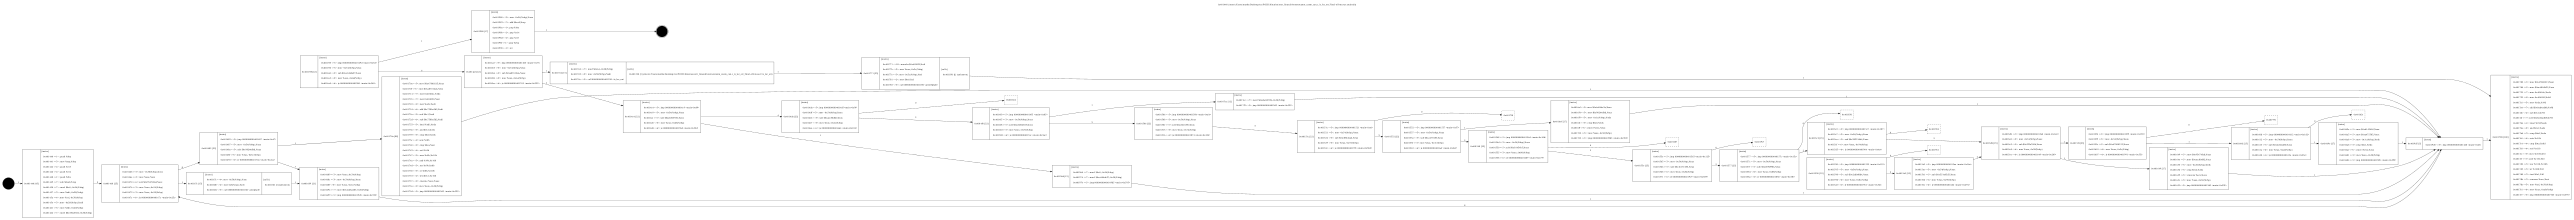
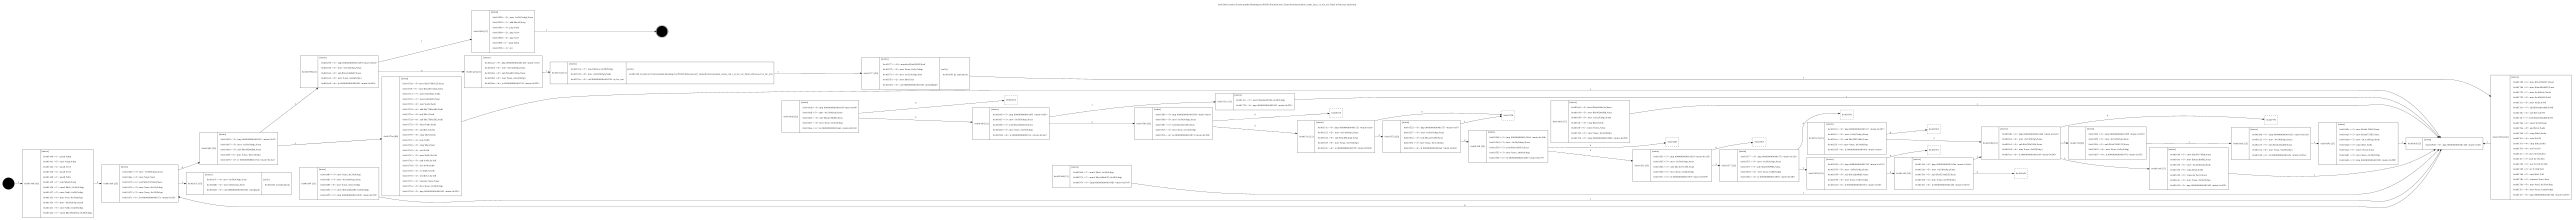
none -> (1336, 113)
(2358, 115) -> none
(662, 117) -> none
(1505, 125) -> (1480, 120)
(2204, 129) -> (2161, 116)
(2486, 141) -> (2488, 143)
(1802, 152) -> (1802, 169)
(288, 166) -> (288, 111)
none -> (2021, 173)
(295, 184) -> none
